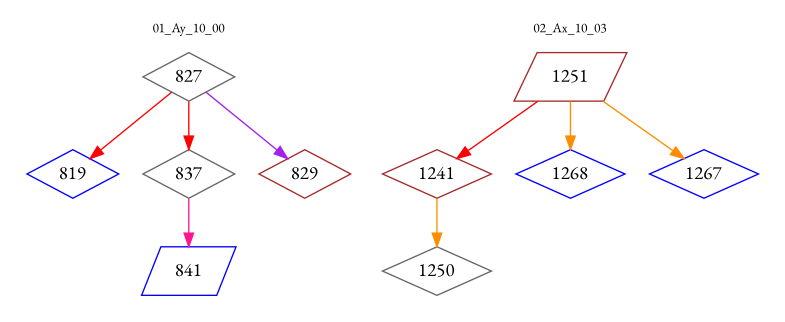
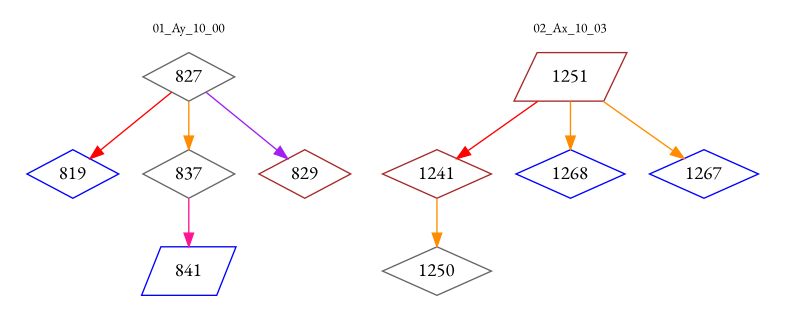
(189, 119) -> (189, 119)
